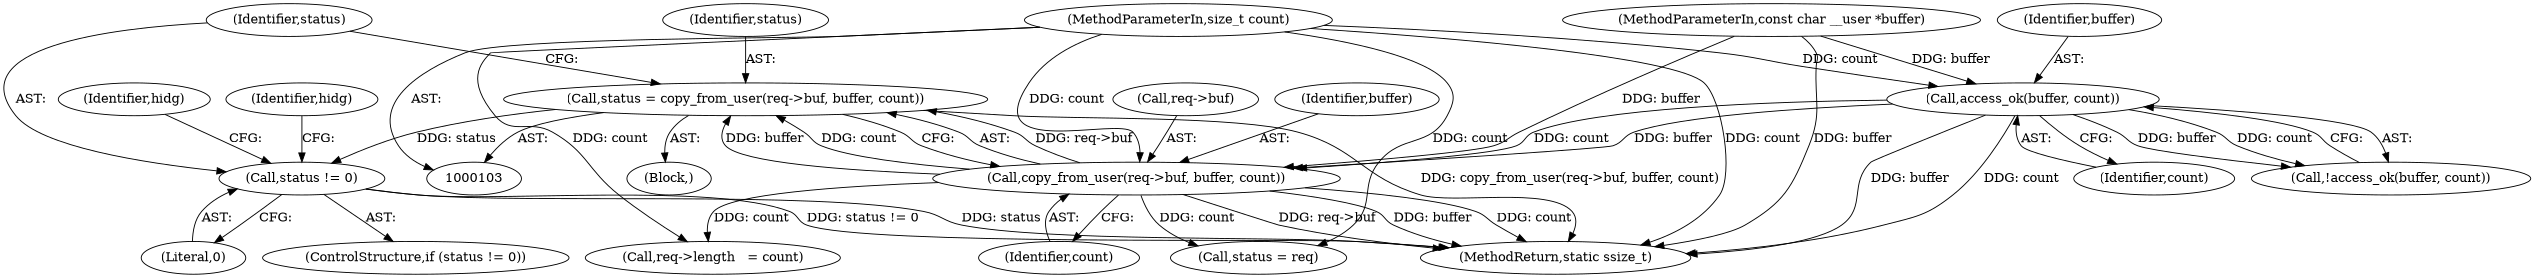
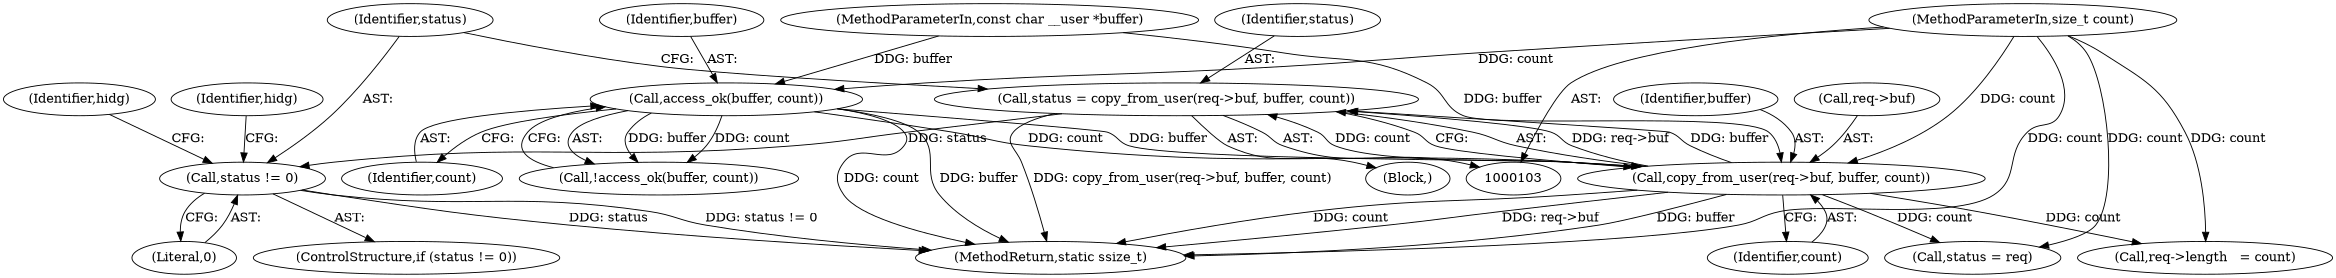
(1794, 179) -> none
